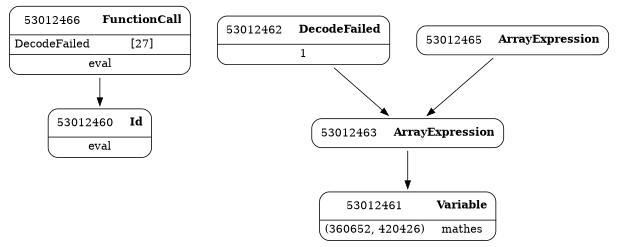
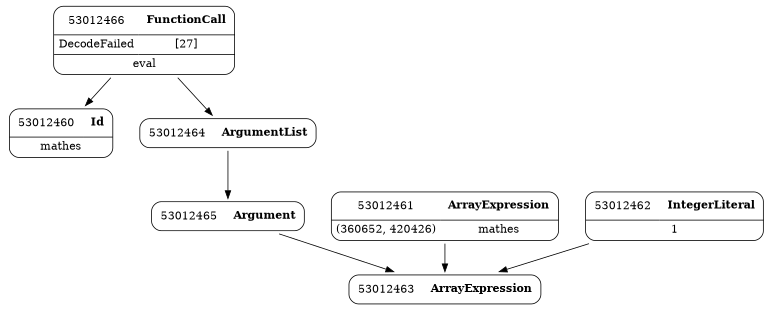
(340, 29) -> (711, 205)
(550, 40) -> (265, 215)
none -> (228, 133)
(100, 146) -> (61, 146)
(408, 166) -> (445, 254)
(462, 205) -> (499, 205)
